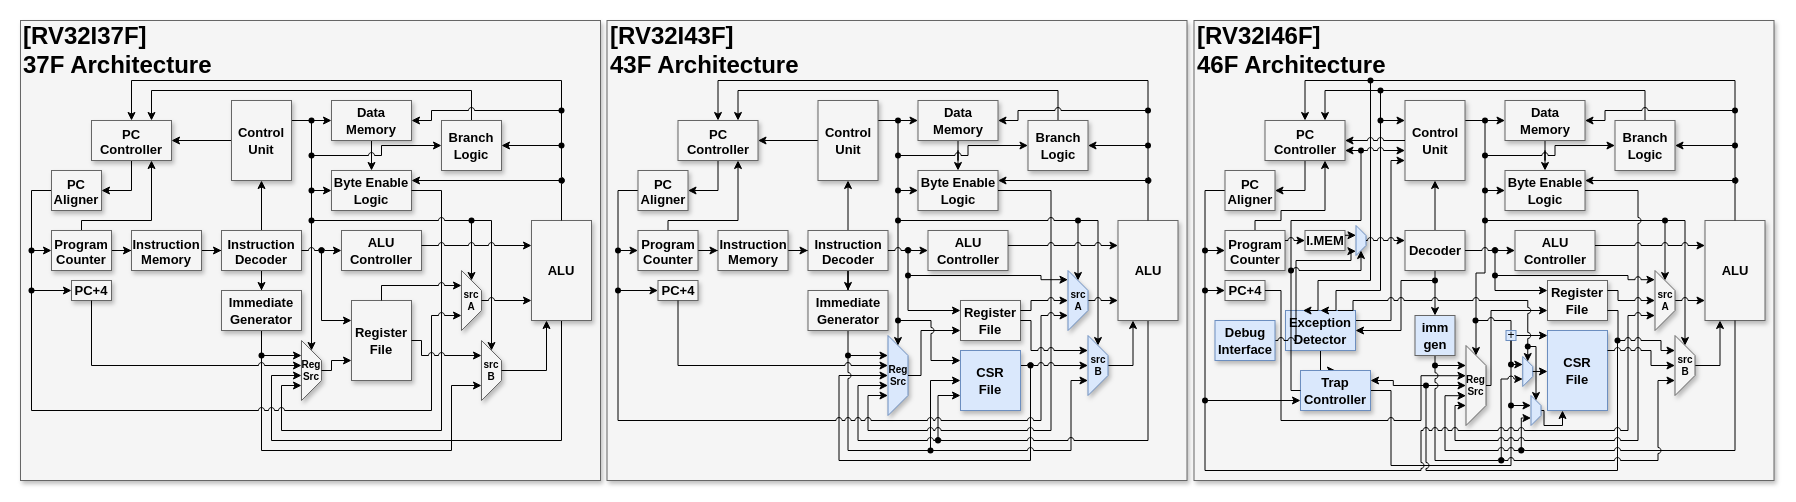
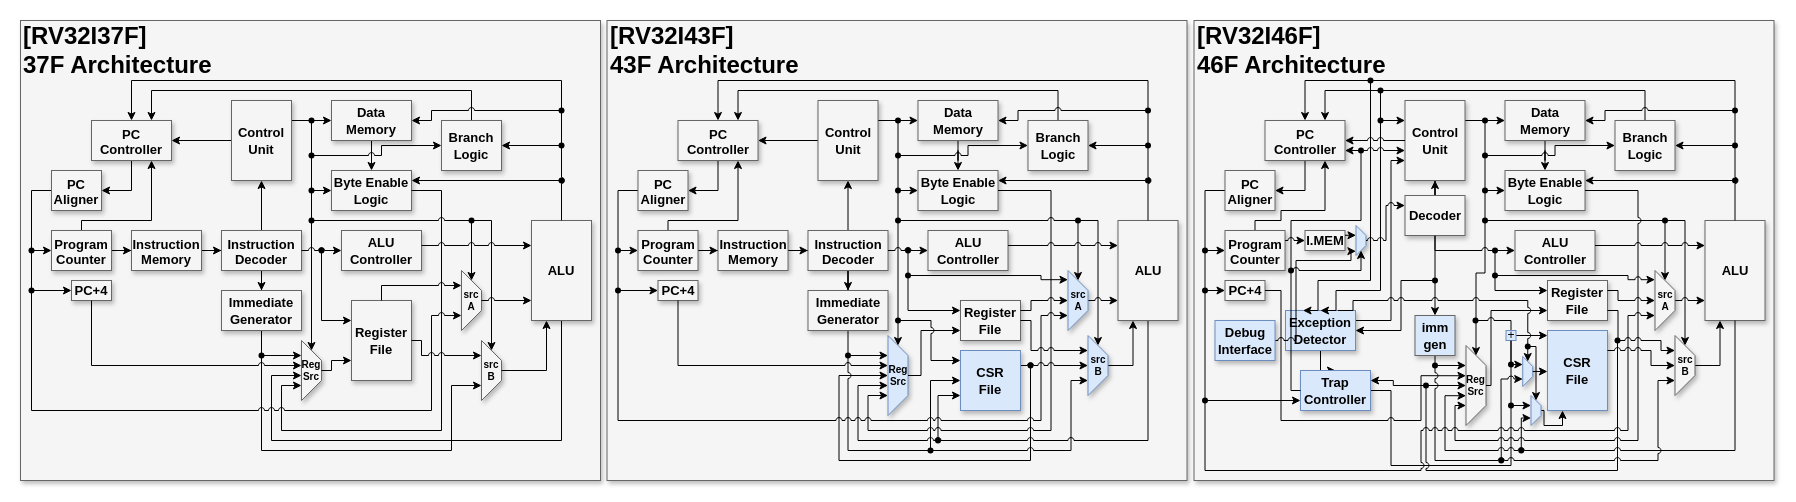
(1435, 251) -> (1435, 216)
